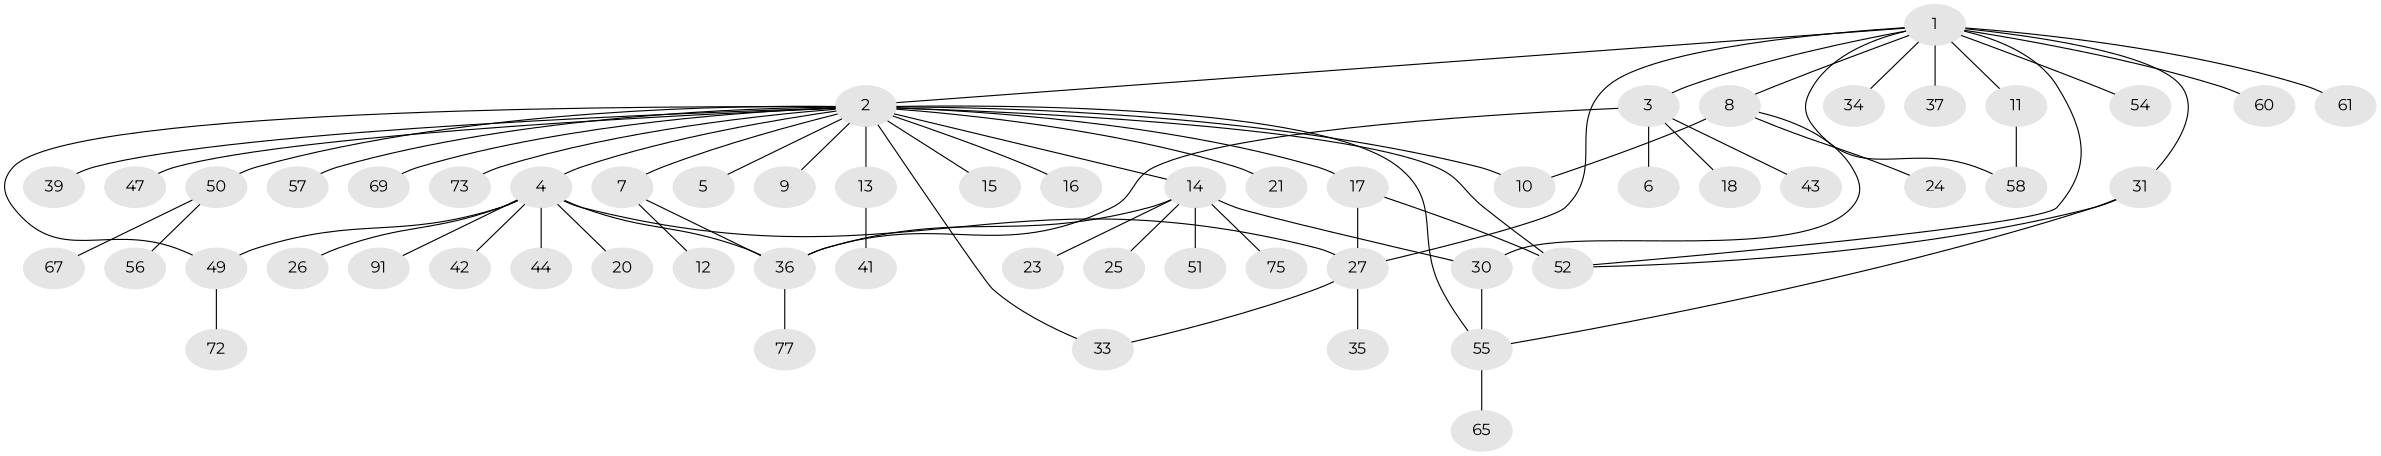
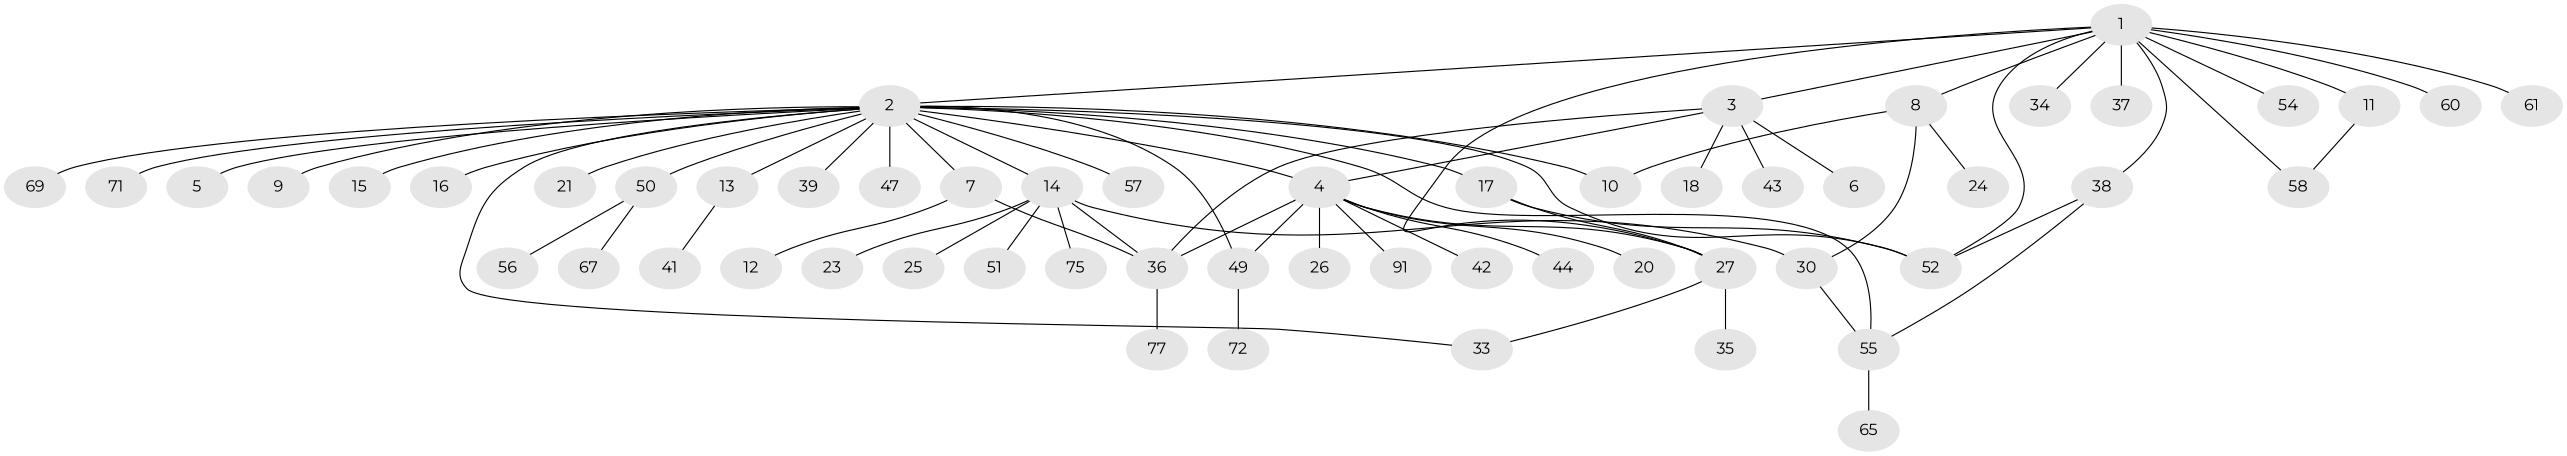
none -> (1526, 147)
(460, 187) -> (116, 187)
(2140, 187) -> (2102, 187)
